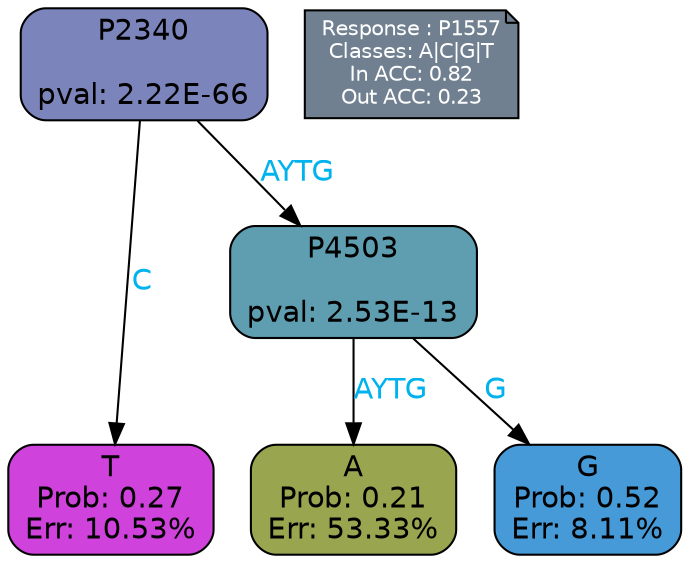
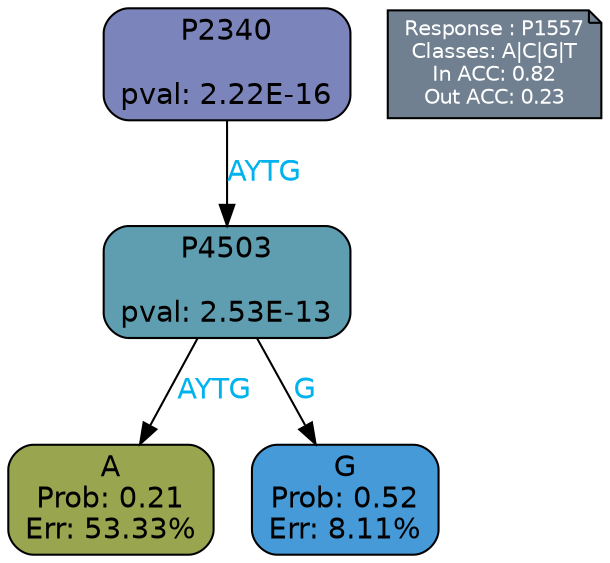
(144, 64) -> (227, 64)
(111, 500) -> none
